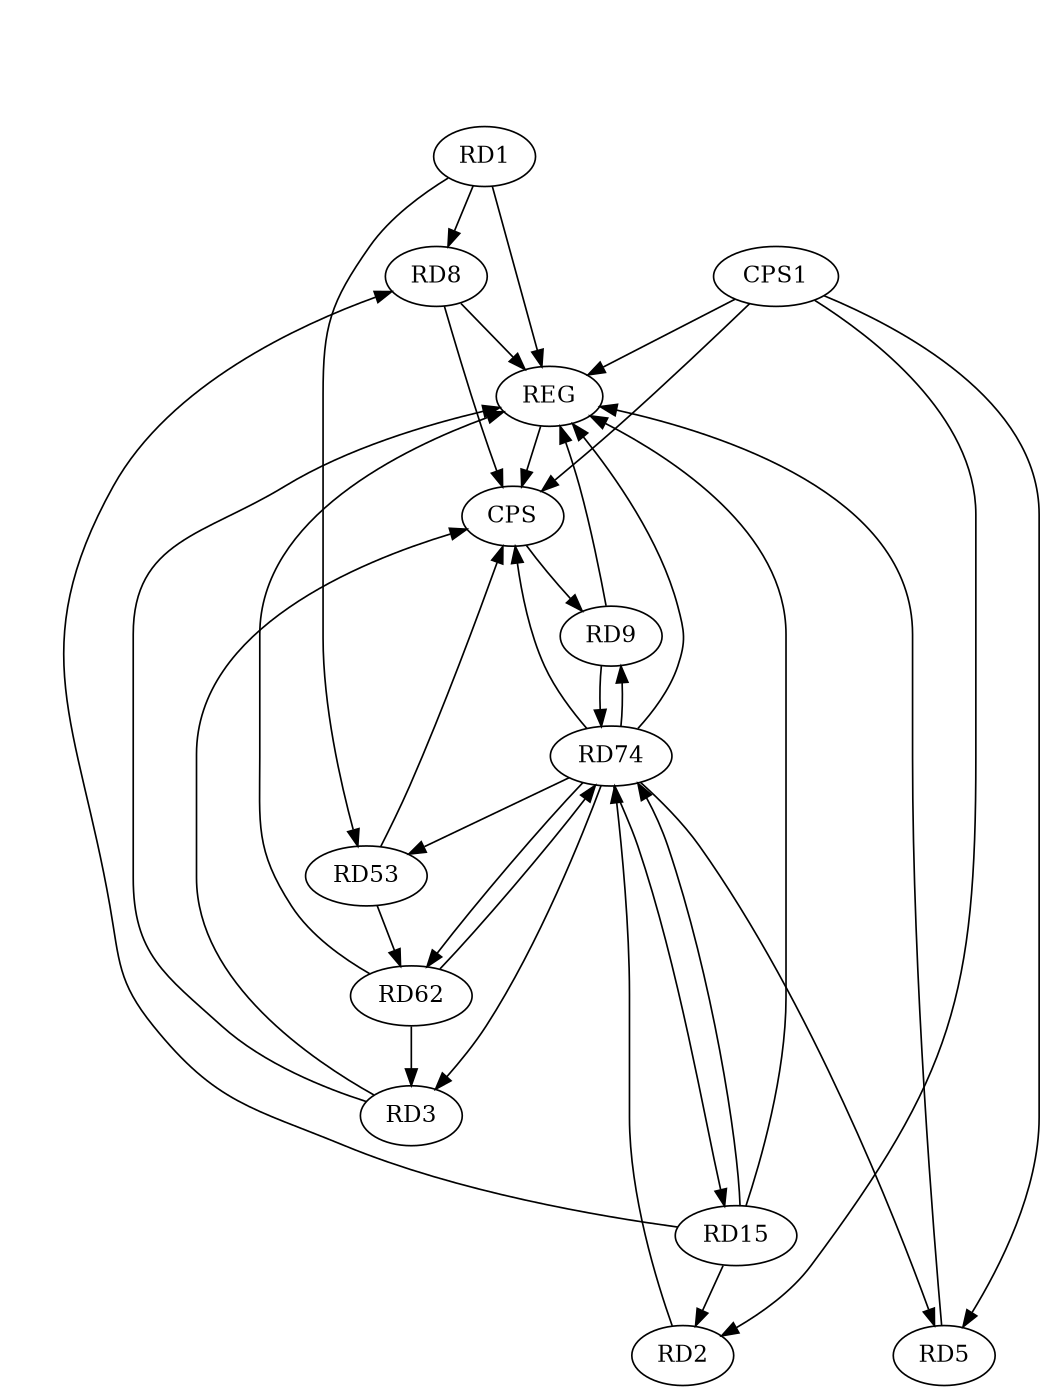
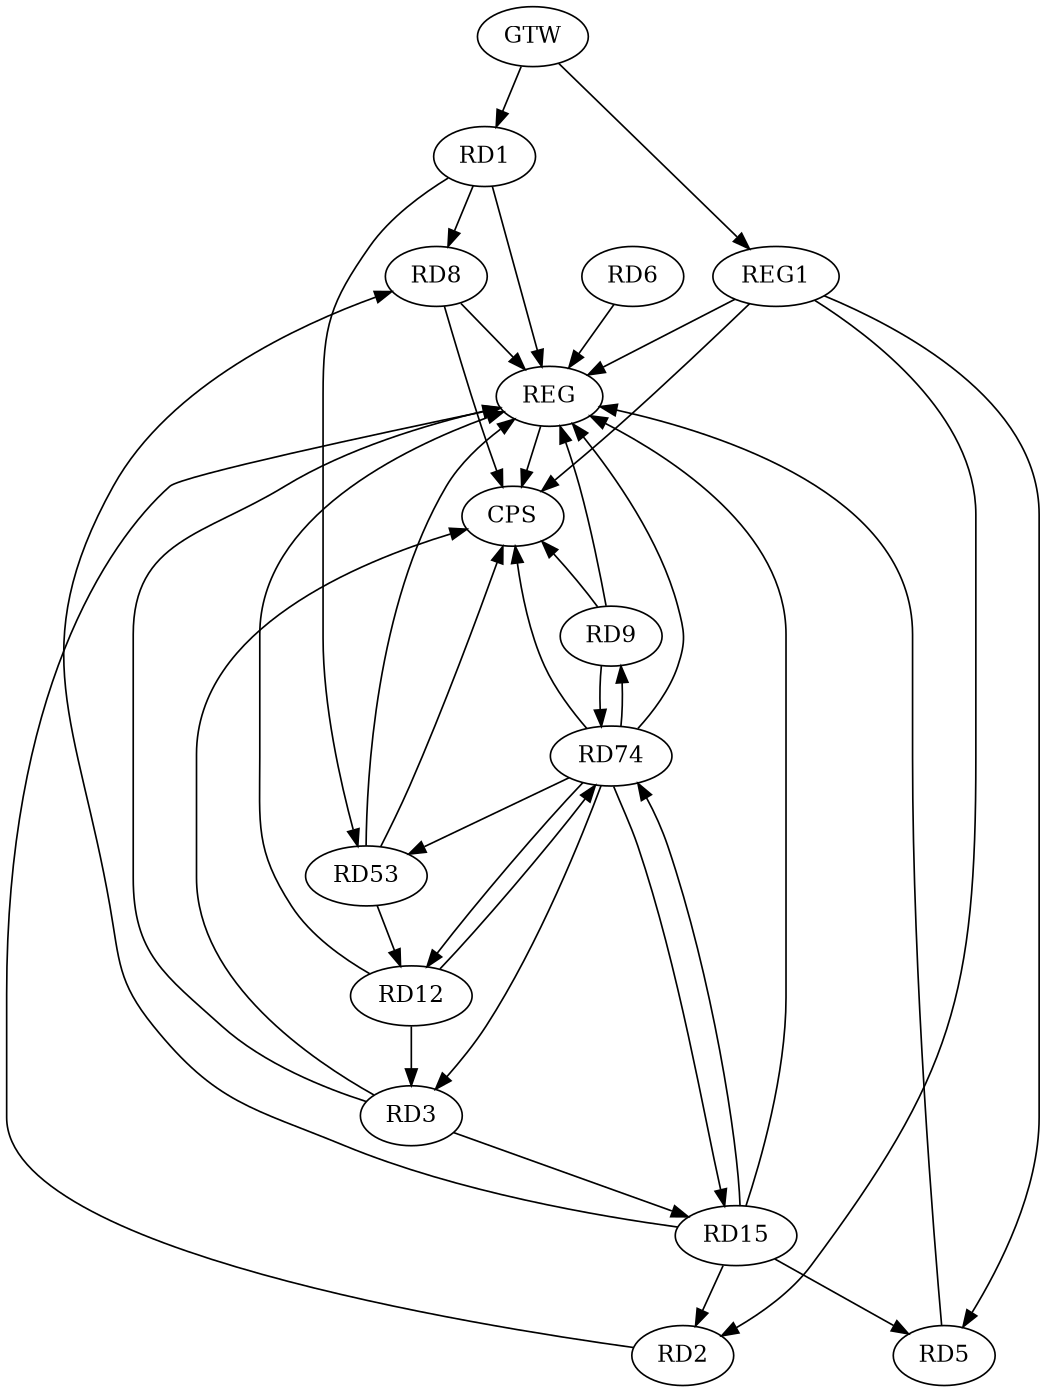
none -> (533, 37)
none -> (633, 276)
(776, 276) -> (776, 276)
(548, 573) -> (576, 580)
none -> (393, 622)
(411, 996) -> (411, 996)
(809, 1032) -> (834, 1292)
(629, 1067) -> (8, 967)
none -> (563, 1172)
